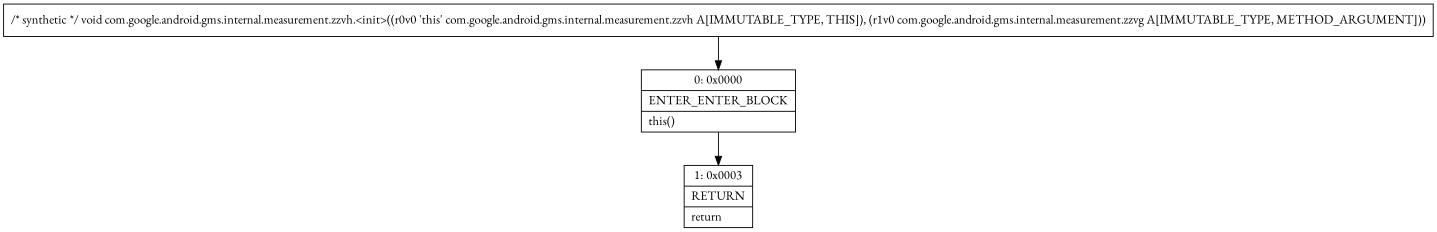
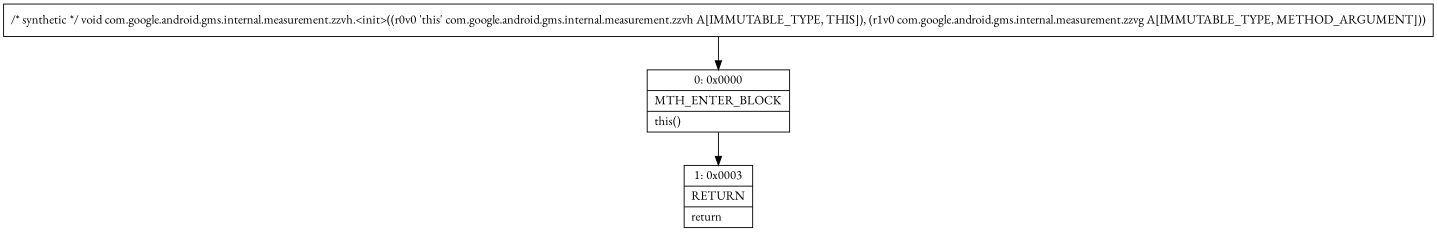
(718, 101) -> (718, 101)
